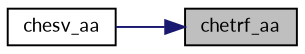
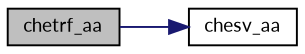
(140, 27) -> (144, 27)
